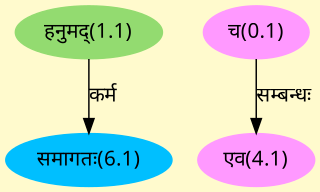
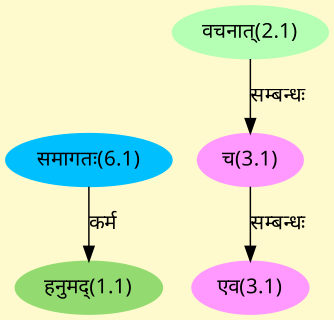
none -> (250, 32)
(256, 32) -> (250, 160)
(89, 89) -> (89, 216)
(256, 160) -> (250, 288)
